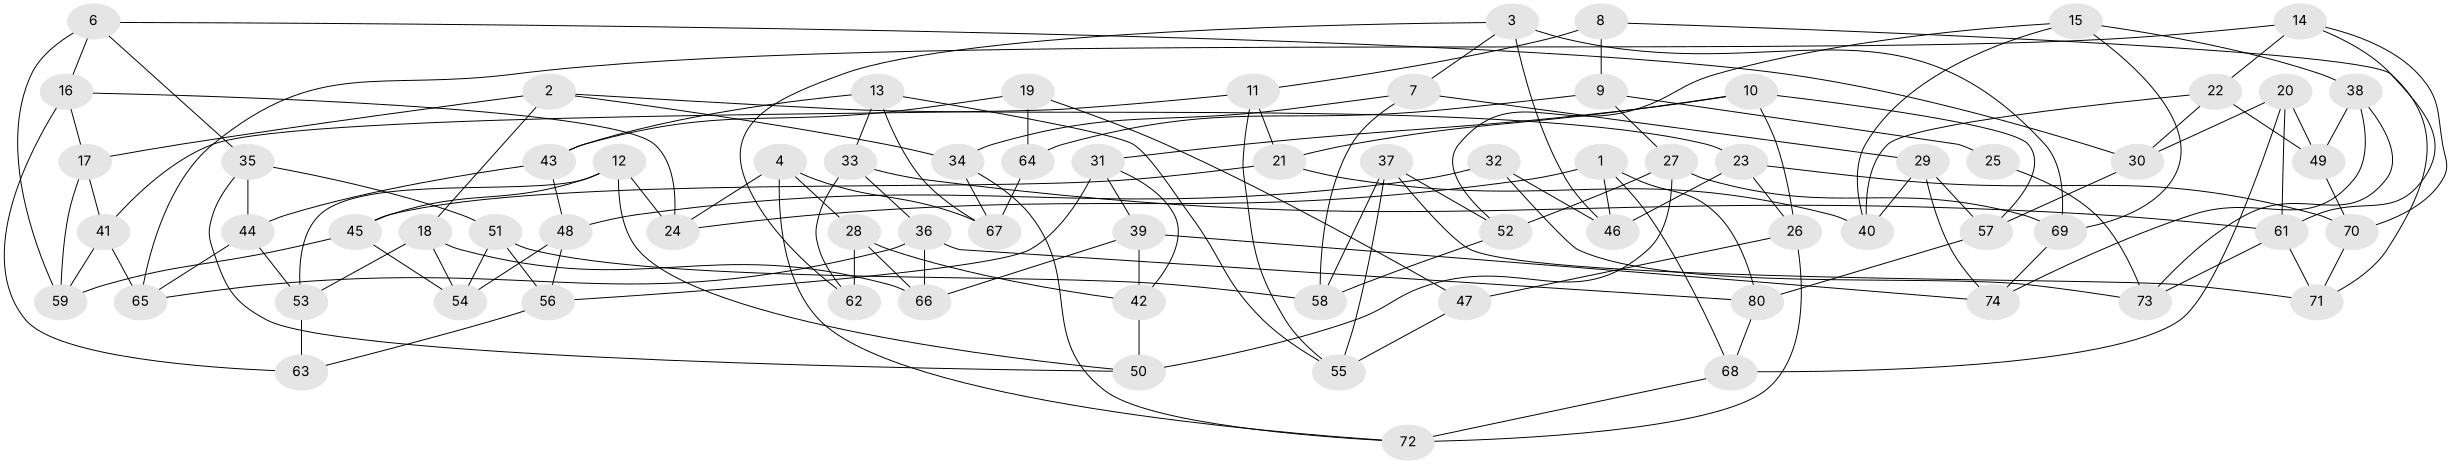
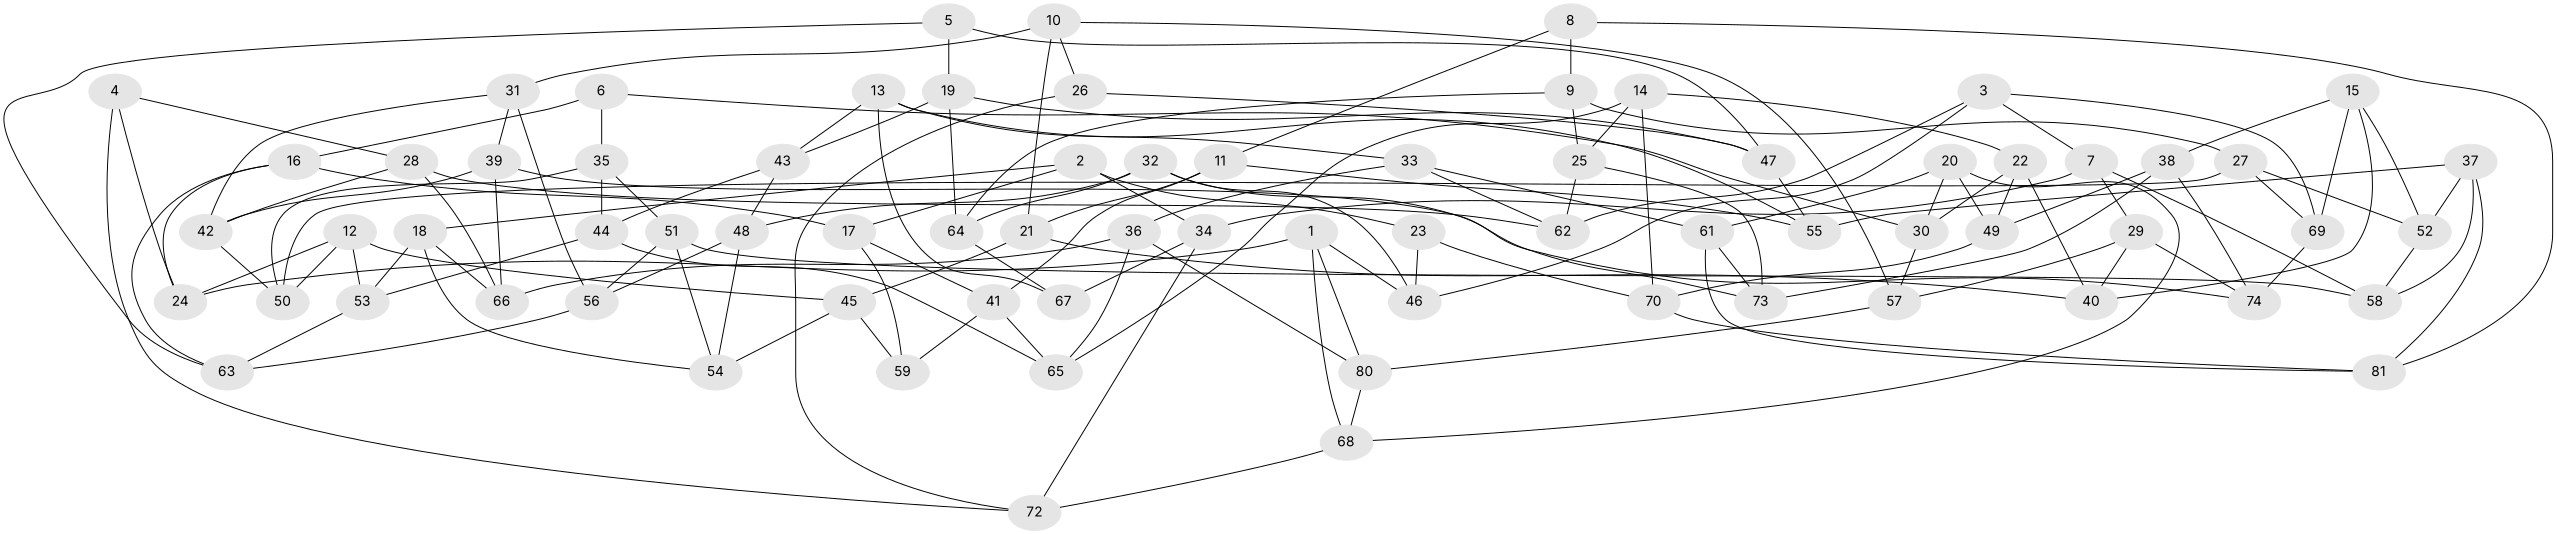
none -> (949, 21)
(2435, 146) -> (1605, 133)
(18, 152) -> none
none -> (1054, 197)
none -> (1571, 197)
(1768, 197) -> none
(914, 202) -> none
(2317, 302) -> (2379, 372)
